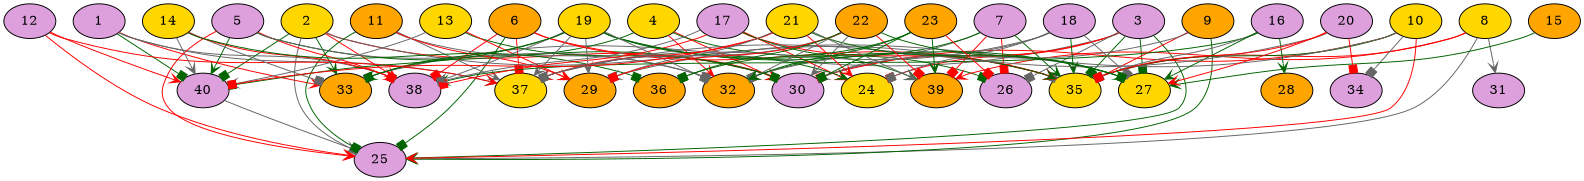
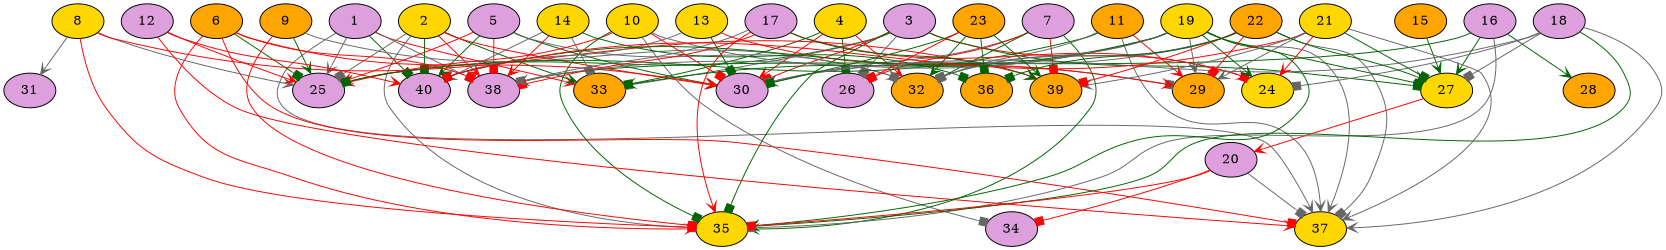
(661, 55) -> (1489, 110)
(1219, 69) -> (1340, 125)
(286, 125) -> (341, 49)
